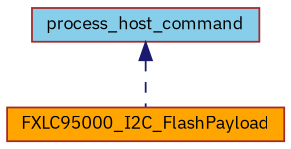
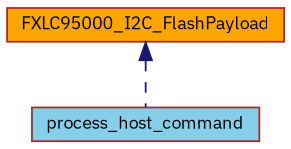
(146, 84) -> (146, 84)
